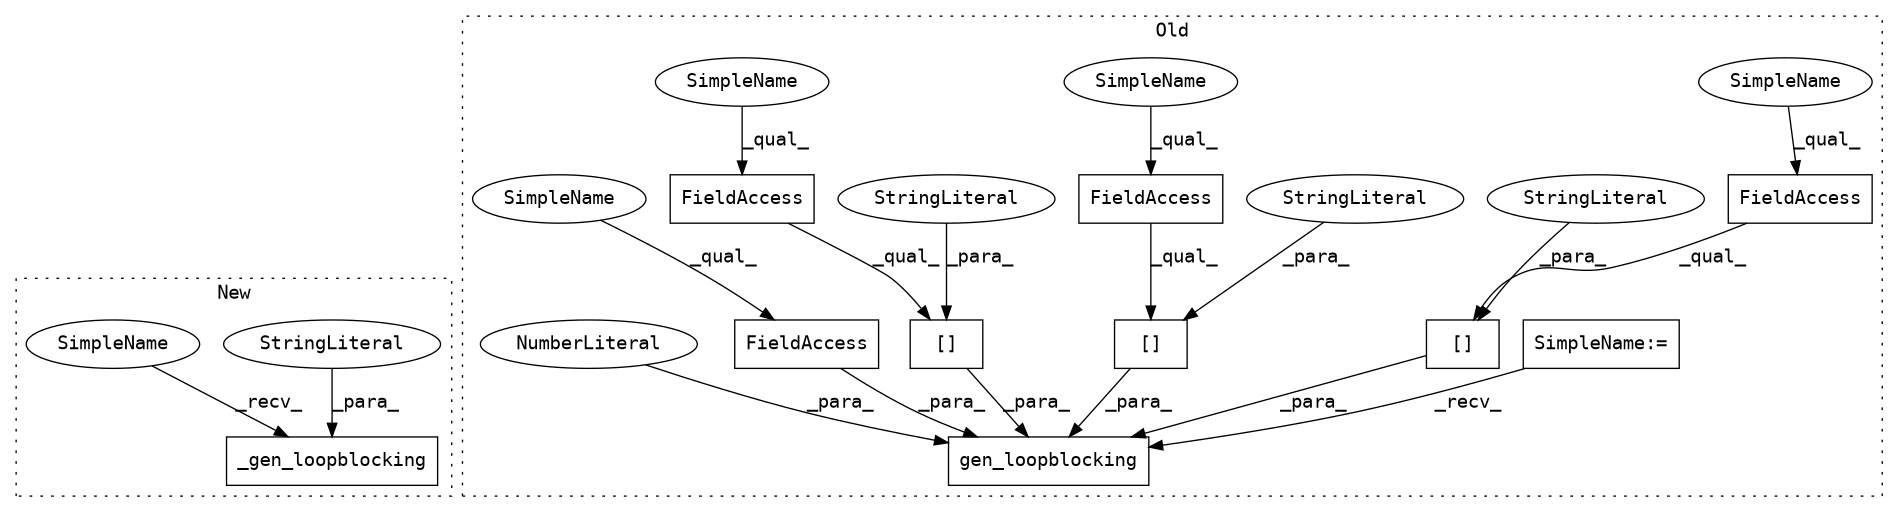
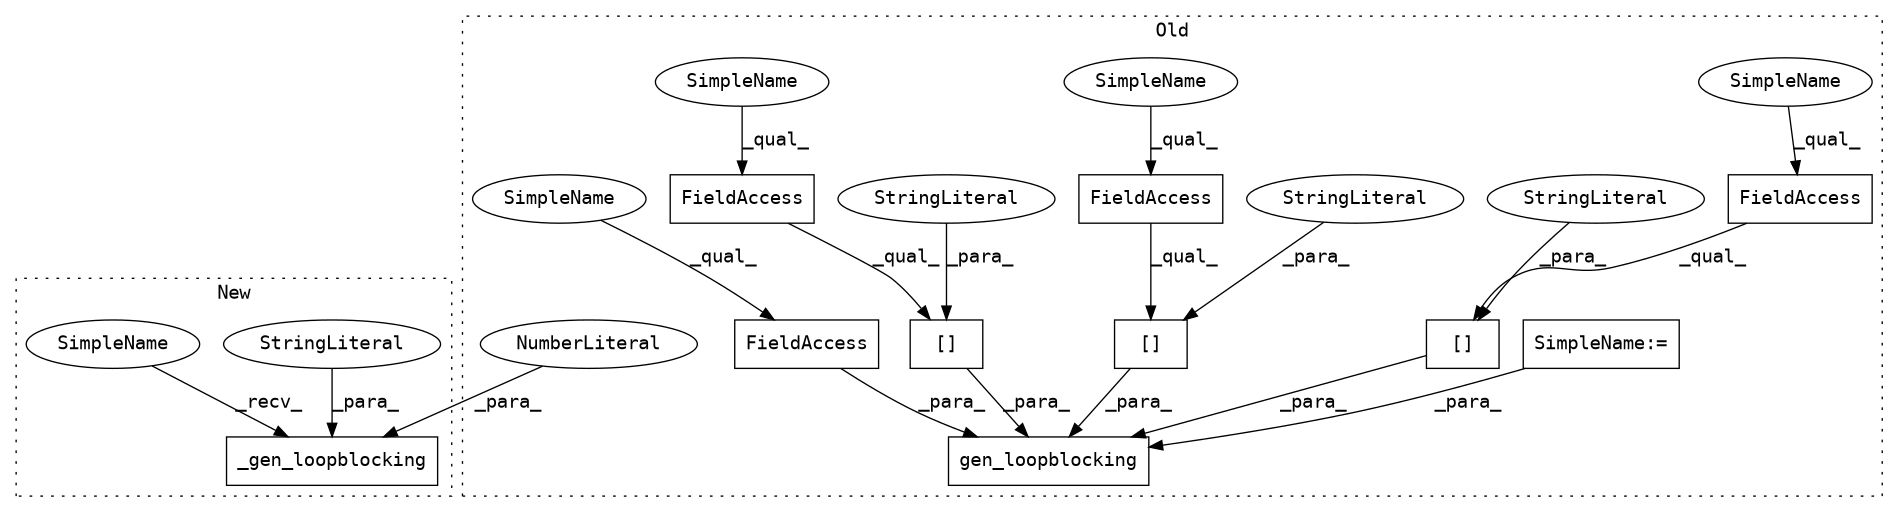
(1468, 403) -> (1468, 403)
(789, 408) -> (473, 397)
